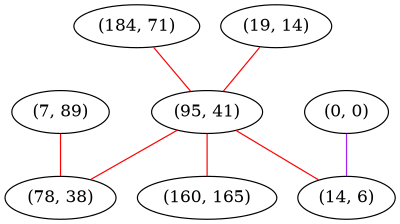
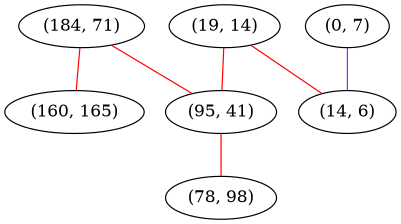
(61, 112) -> none
(347, 112) -> (347, 26)
(207, 155) -> (78, 69)
(277, 155) -> (286, 69)
(61, 198) -> (221, 198)
